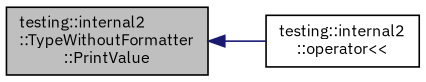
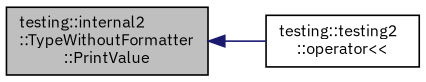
(343, 41) -> (343, 41)
